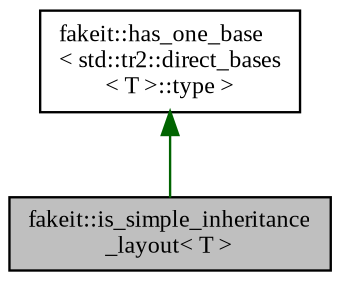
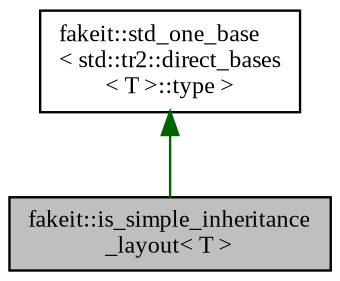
(170, 61) -> (170, 61)
